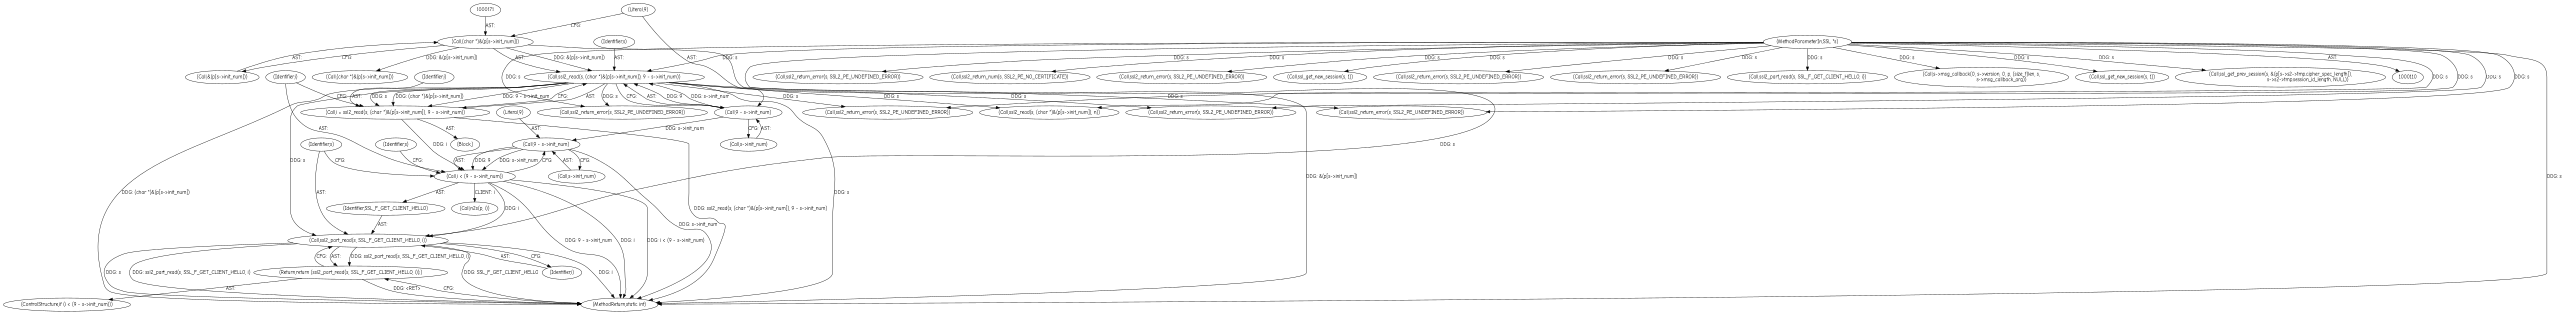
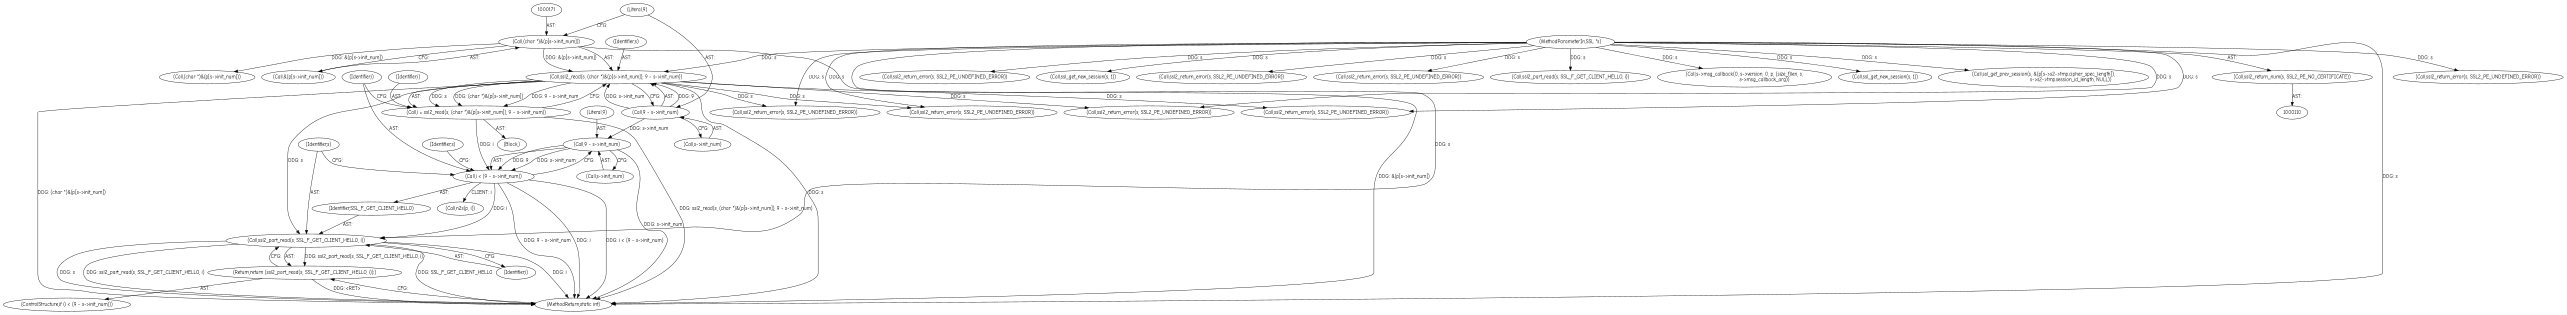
(2124, 50) -> (2292, 93)
(1277, 58) -> (2233, 58)
(1049, 113) -> none
